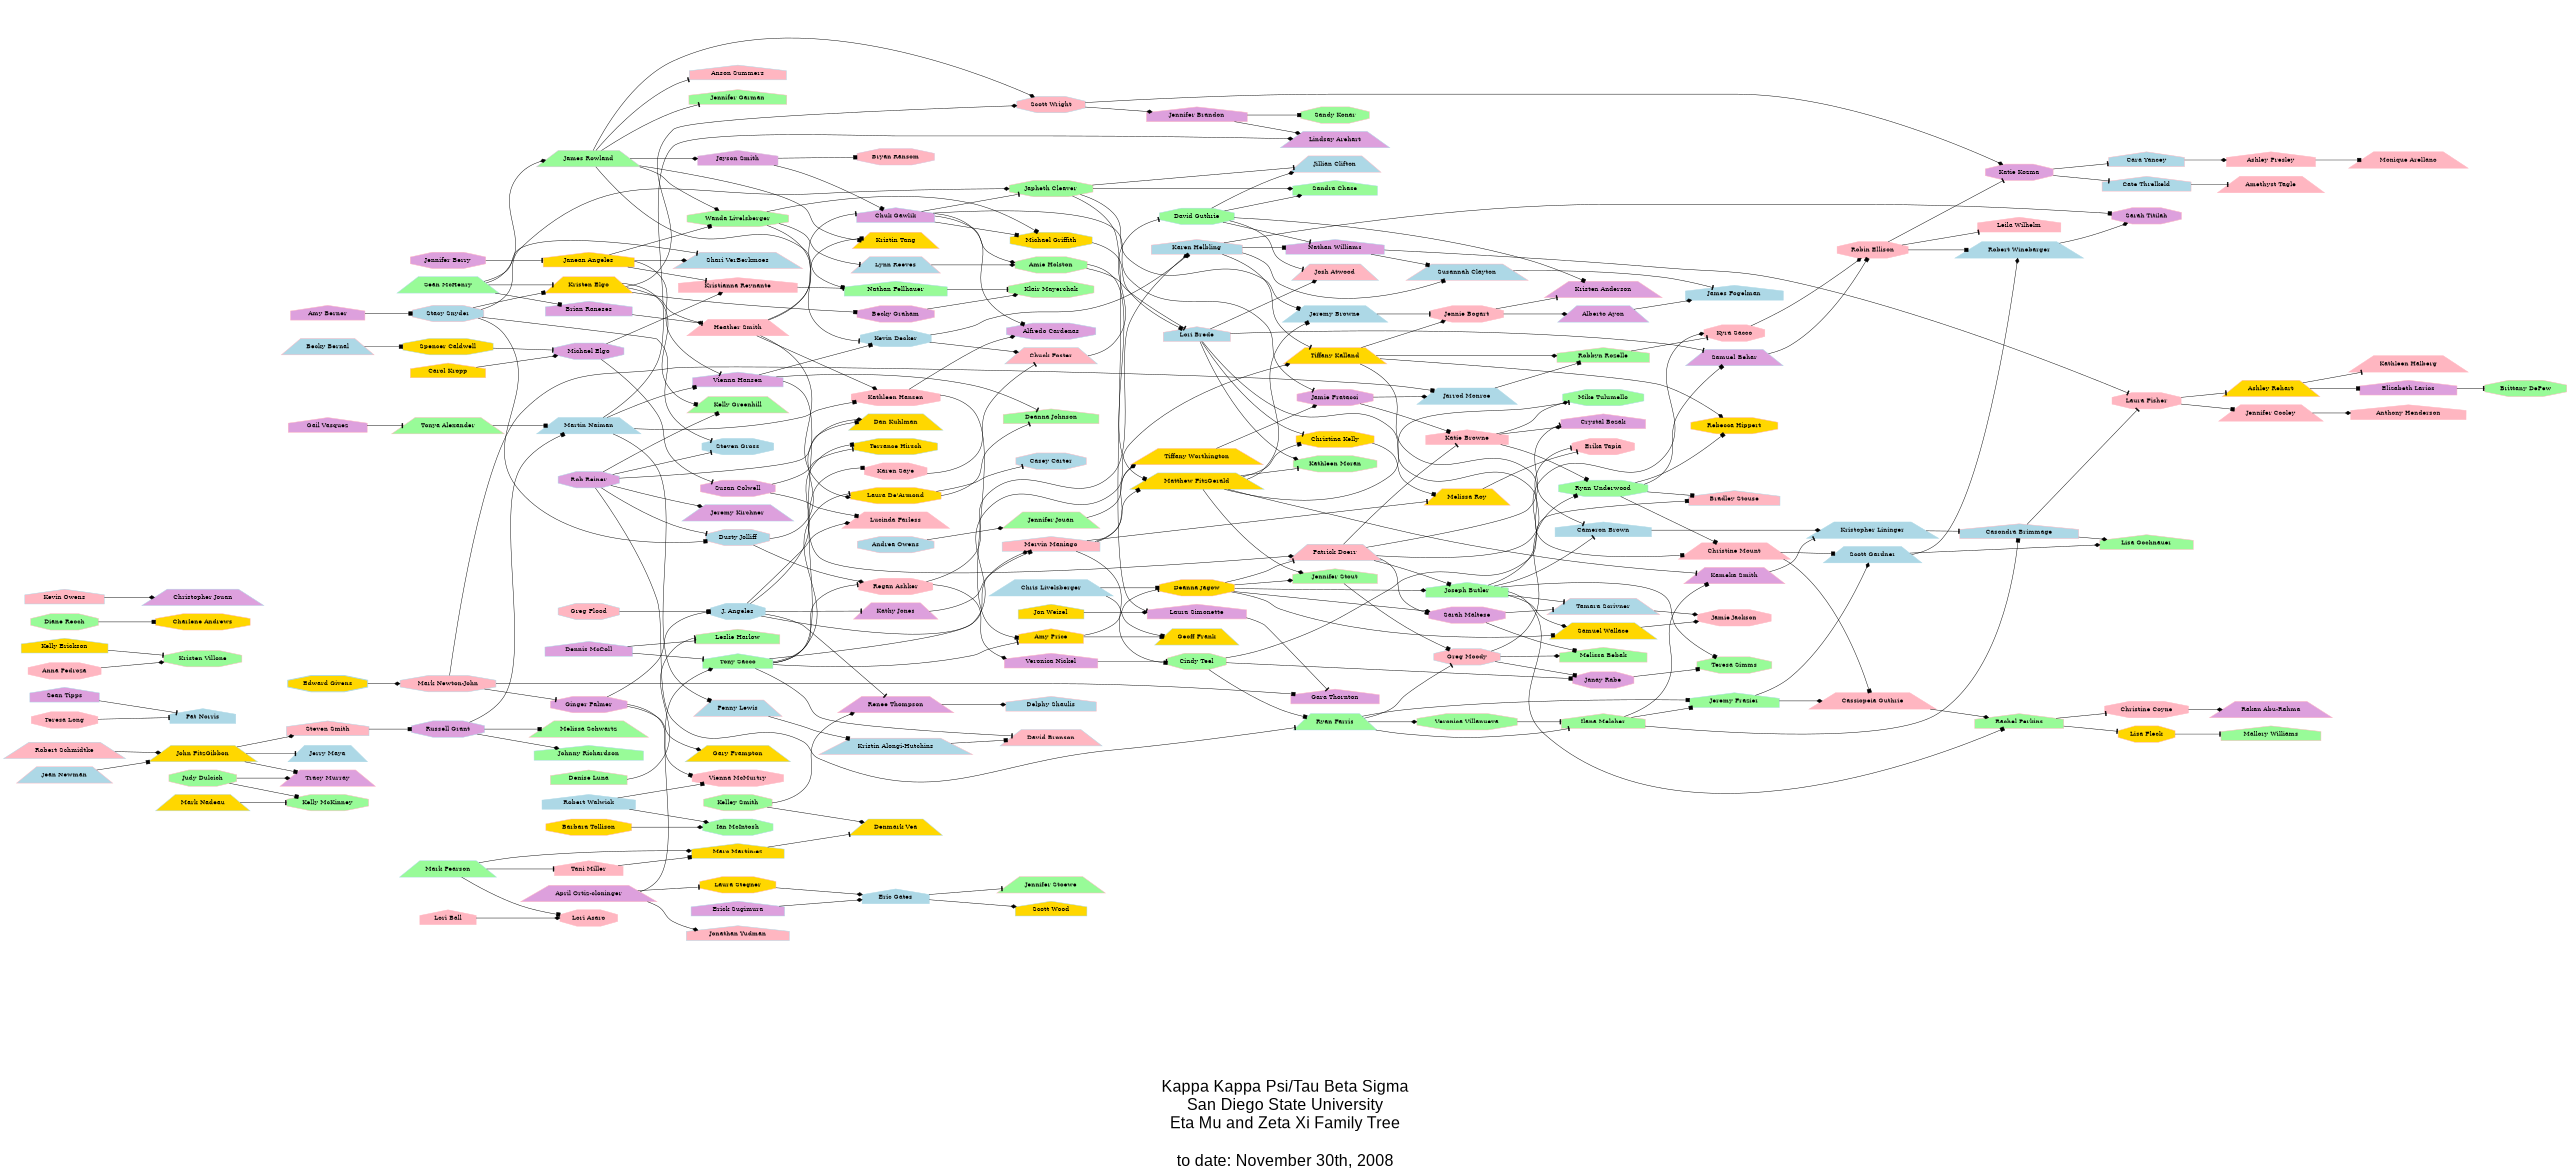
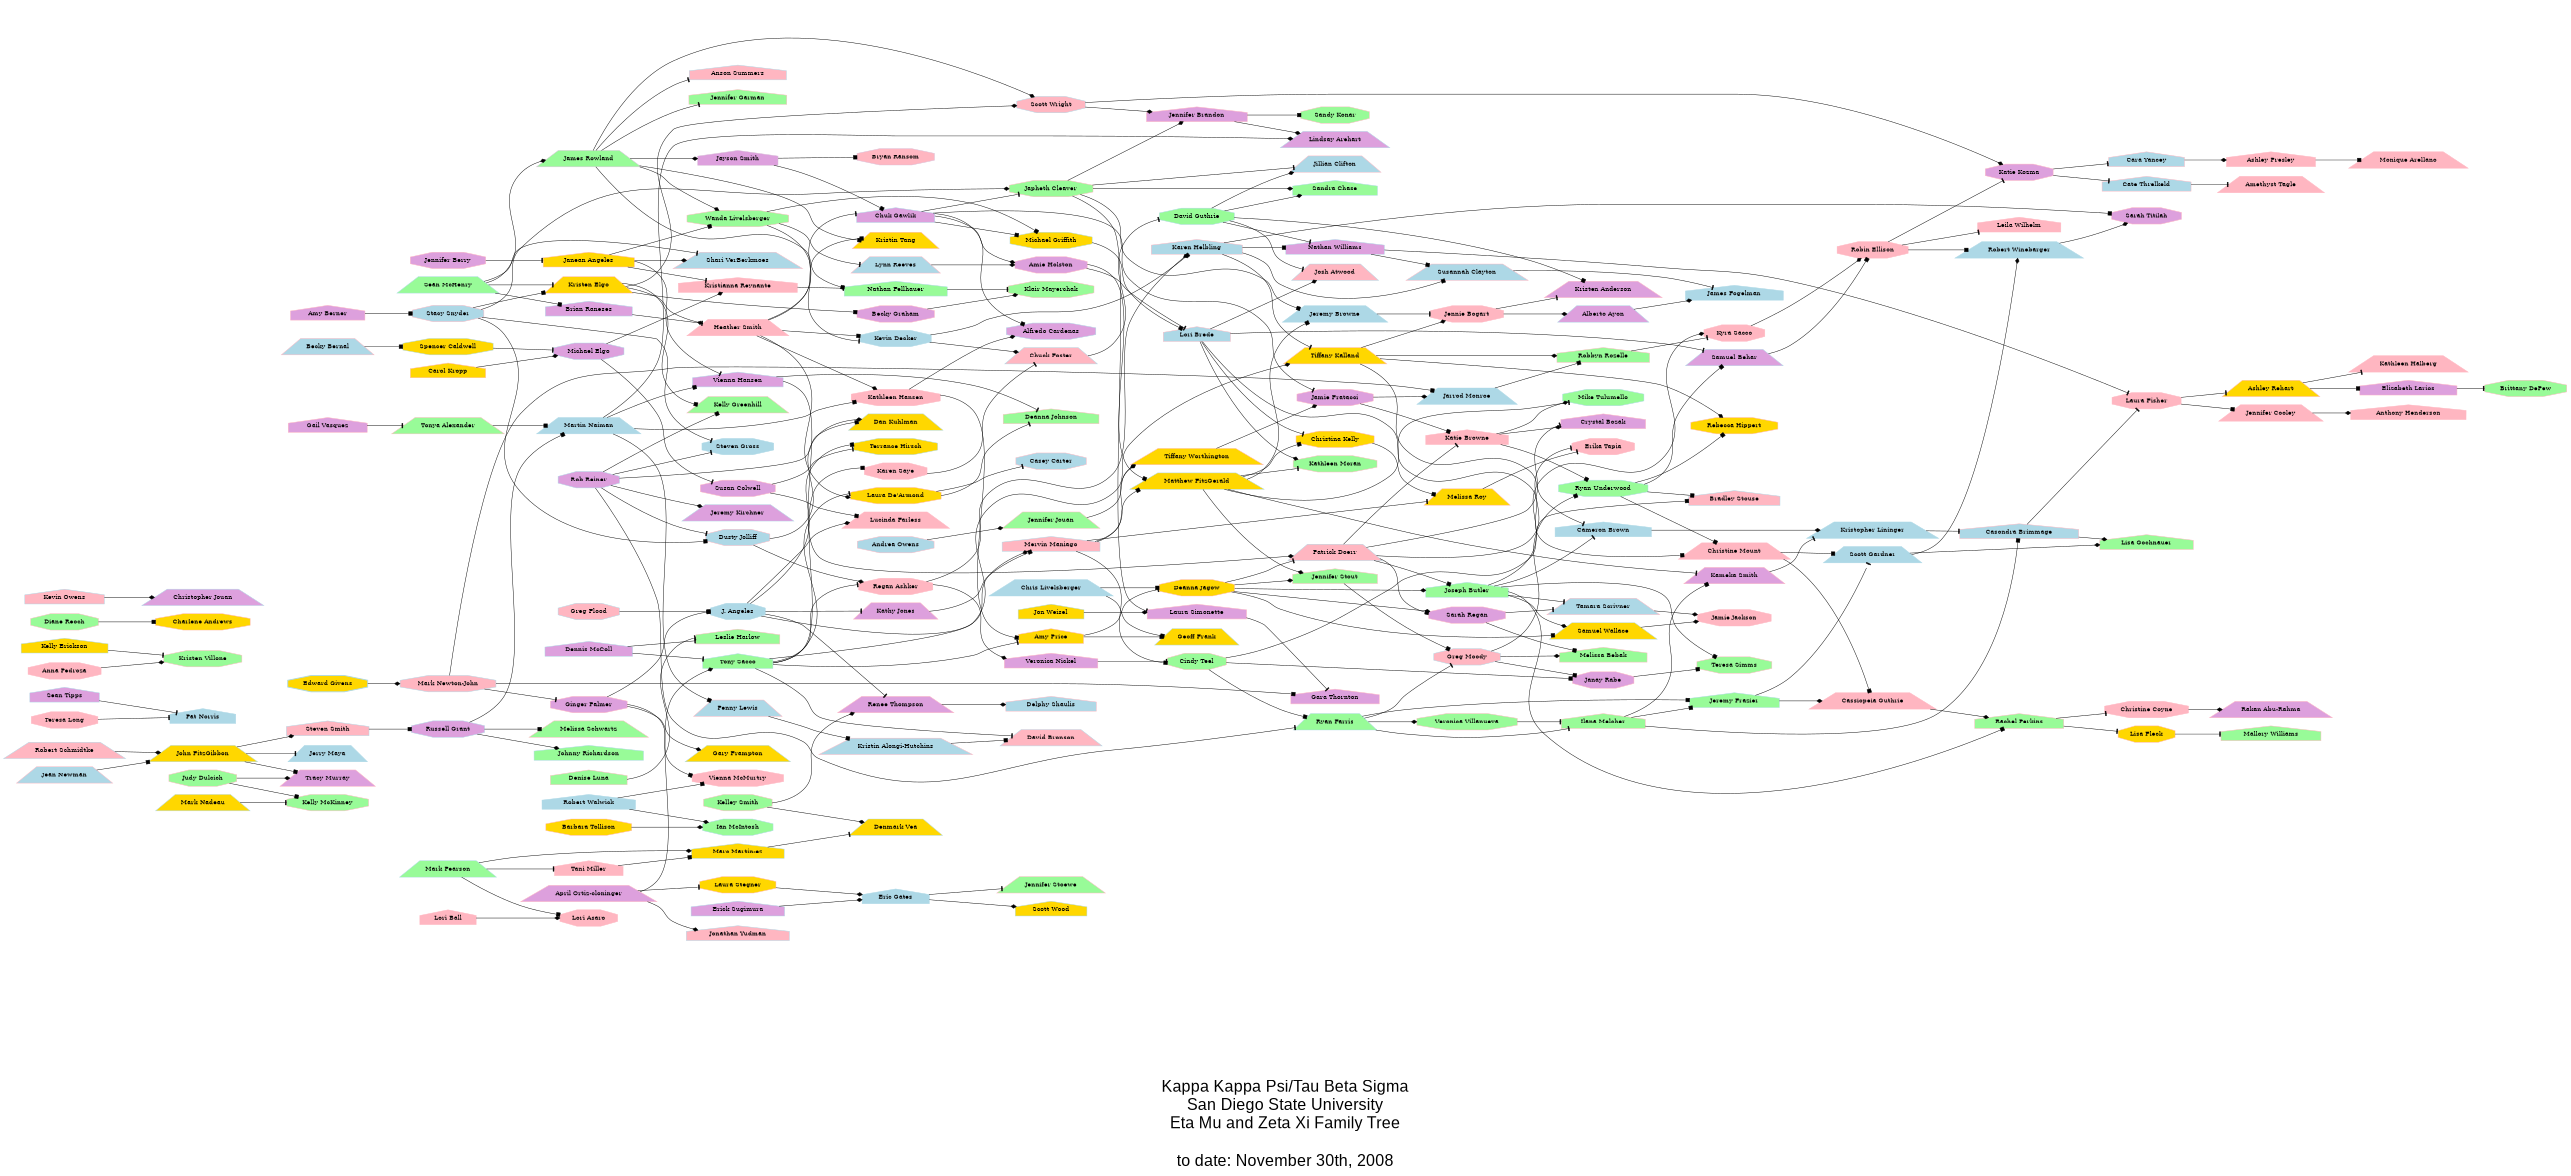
none -> (1123, 152)
(1051, 265) -> (1051, 265)
(808, 362) -> (819, 333)
(1467, 615) -> (1467, 615)
(1823, 643) -> (1823, 643)
